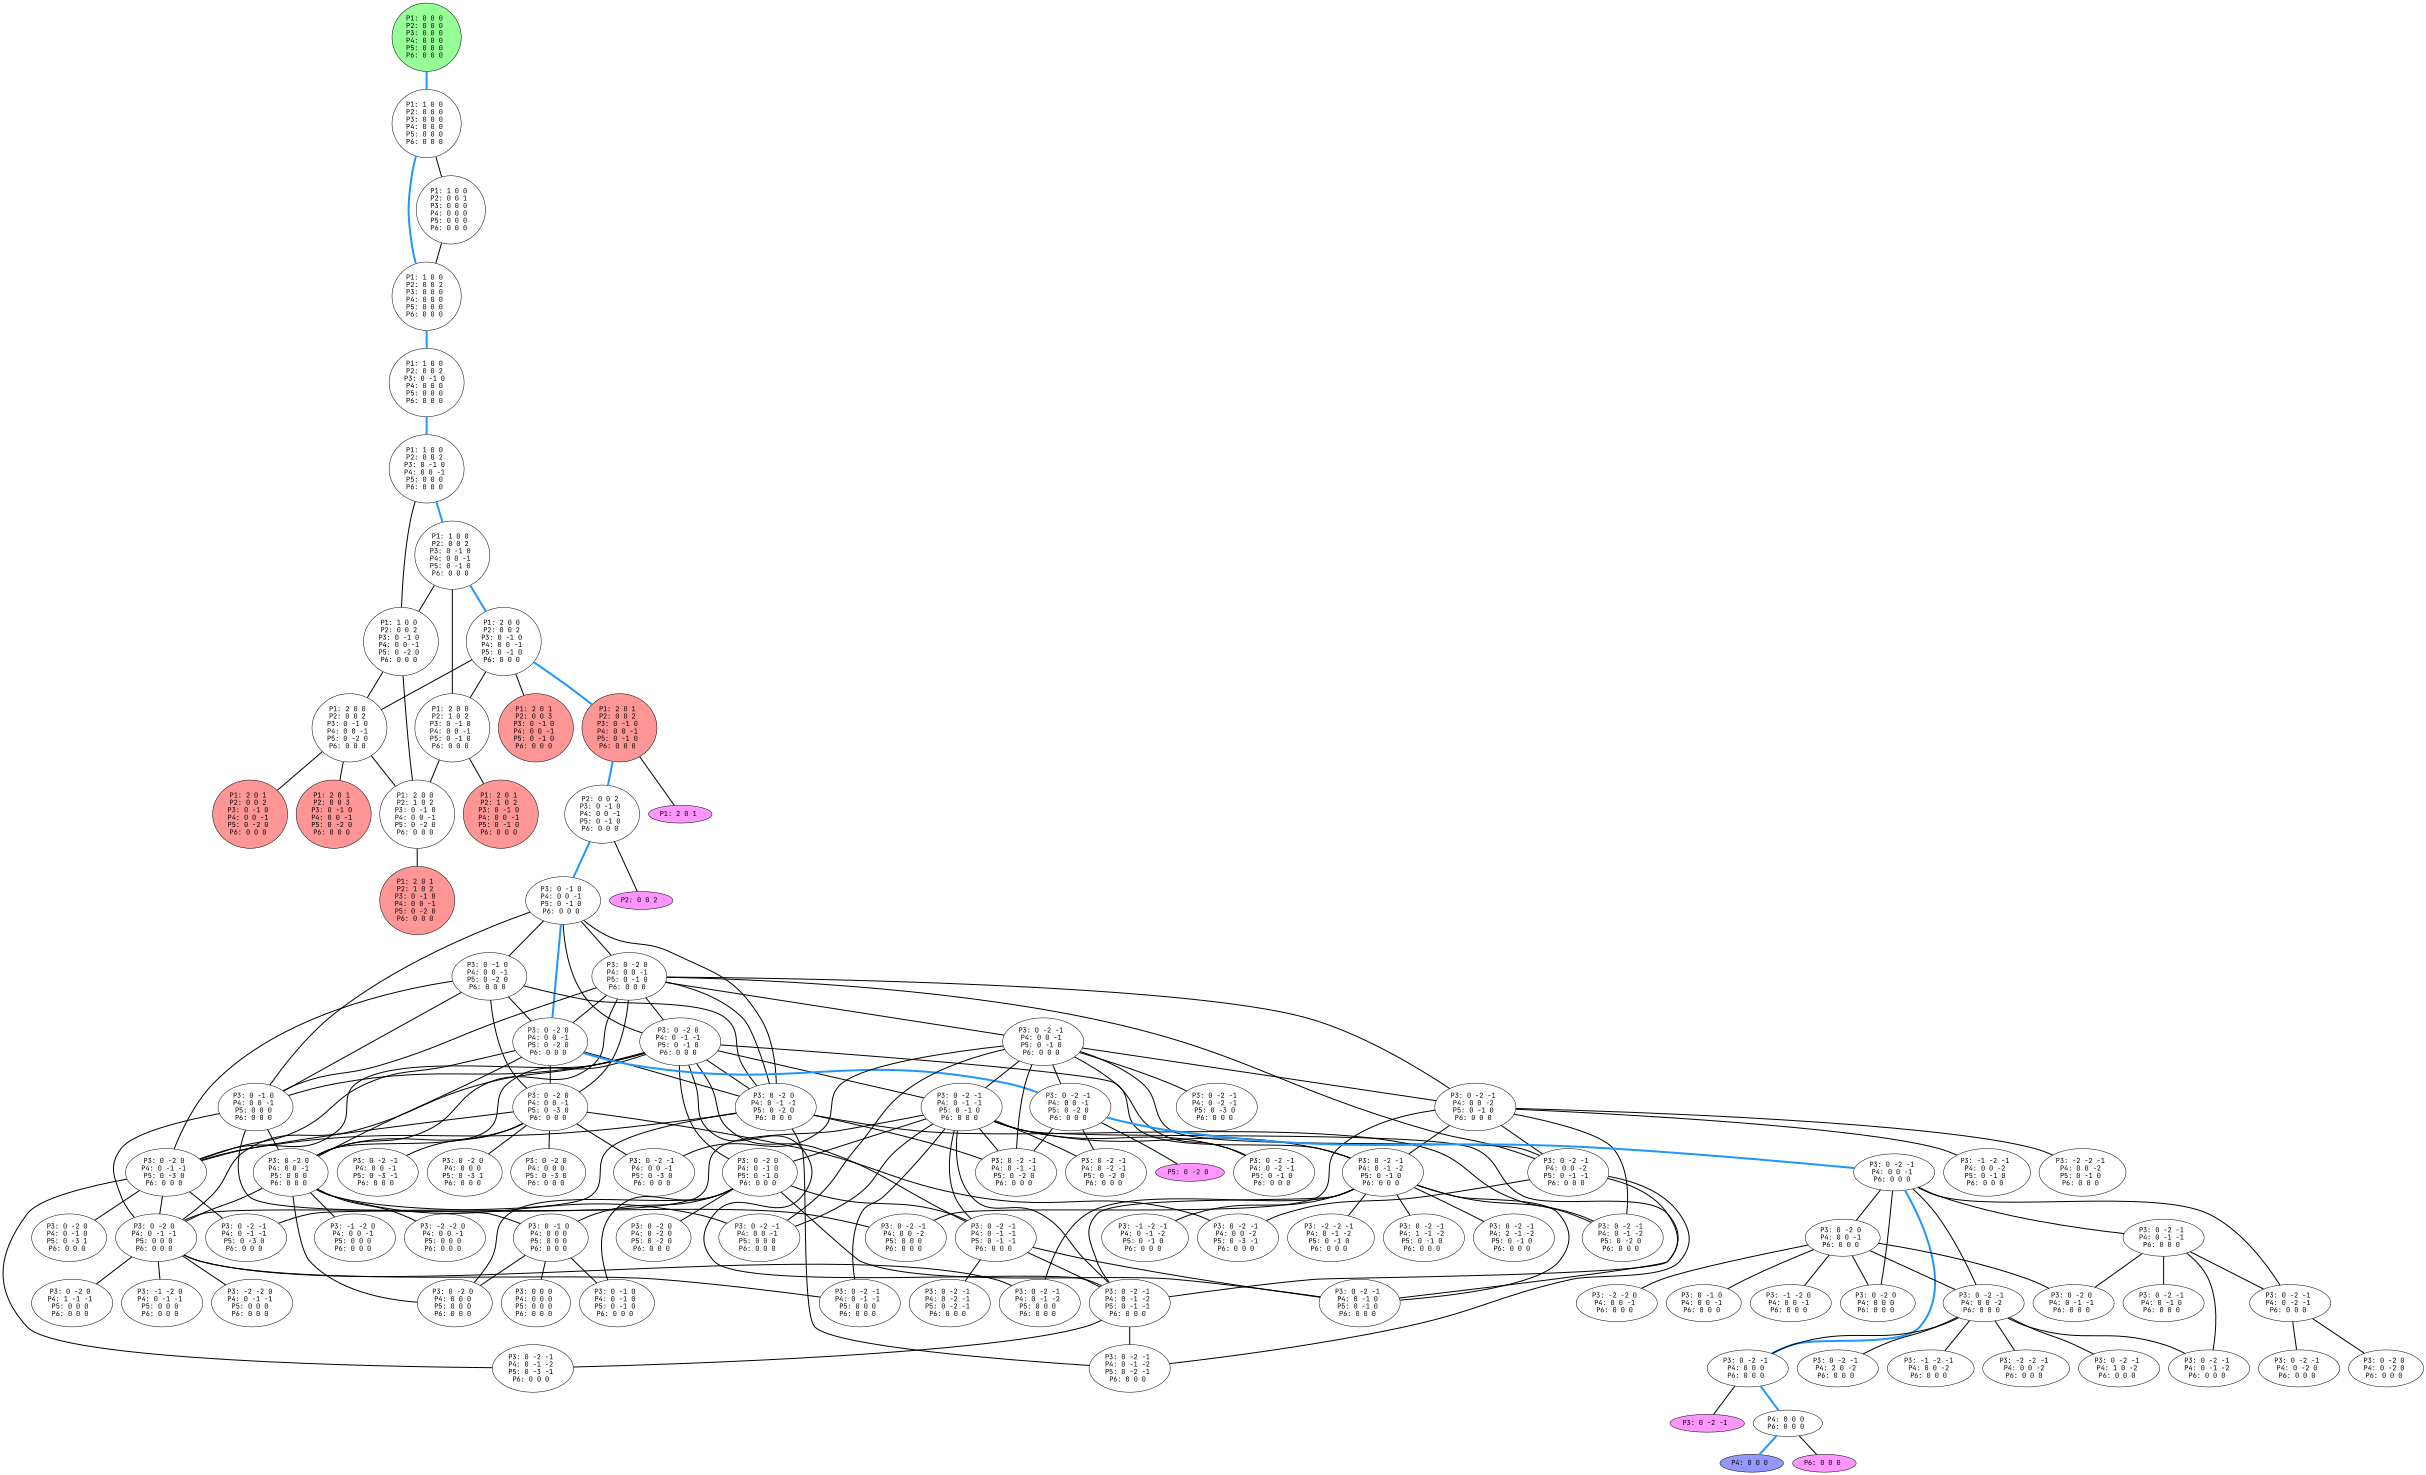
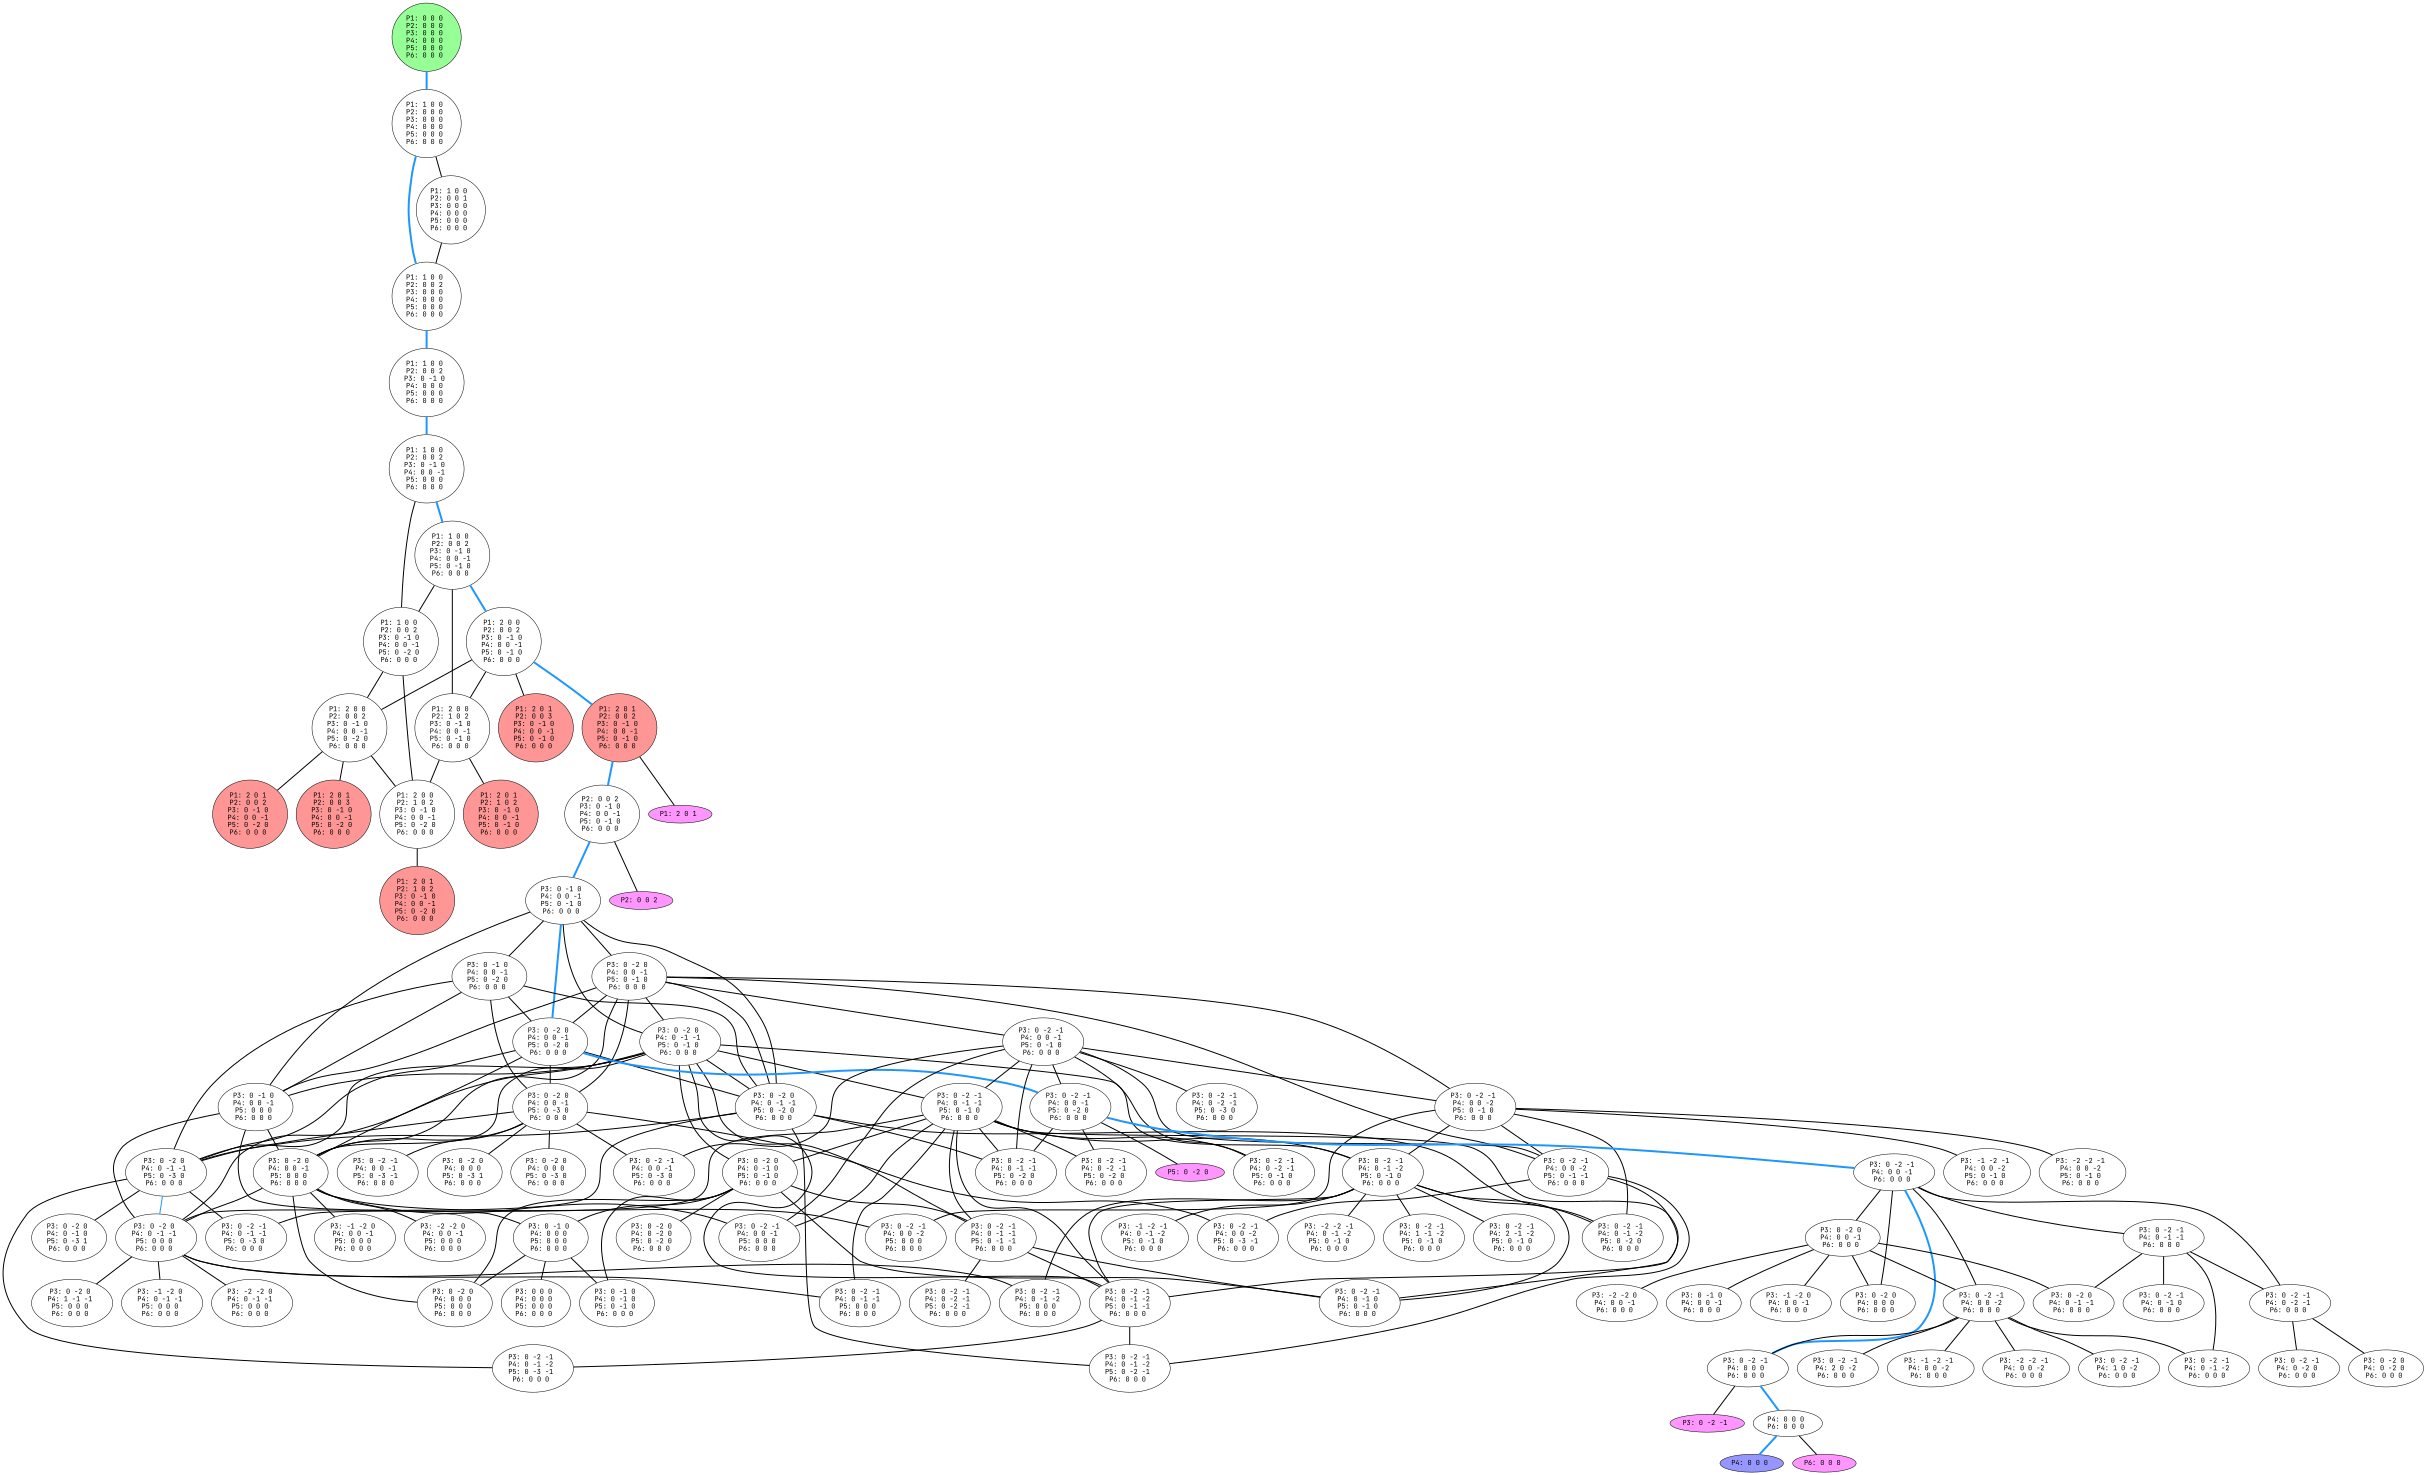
(161, 1205) -> (161, 1205)
